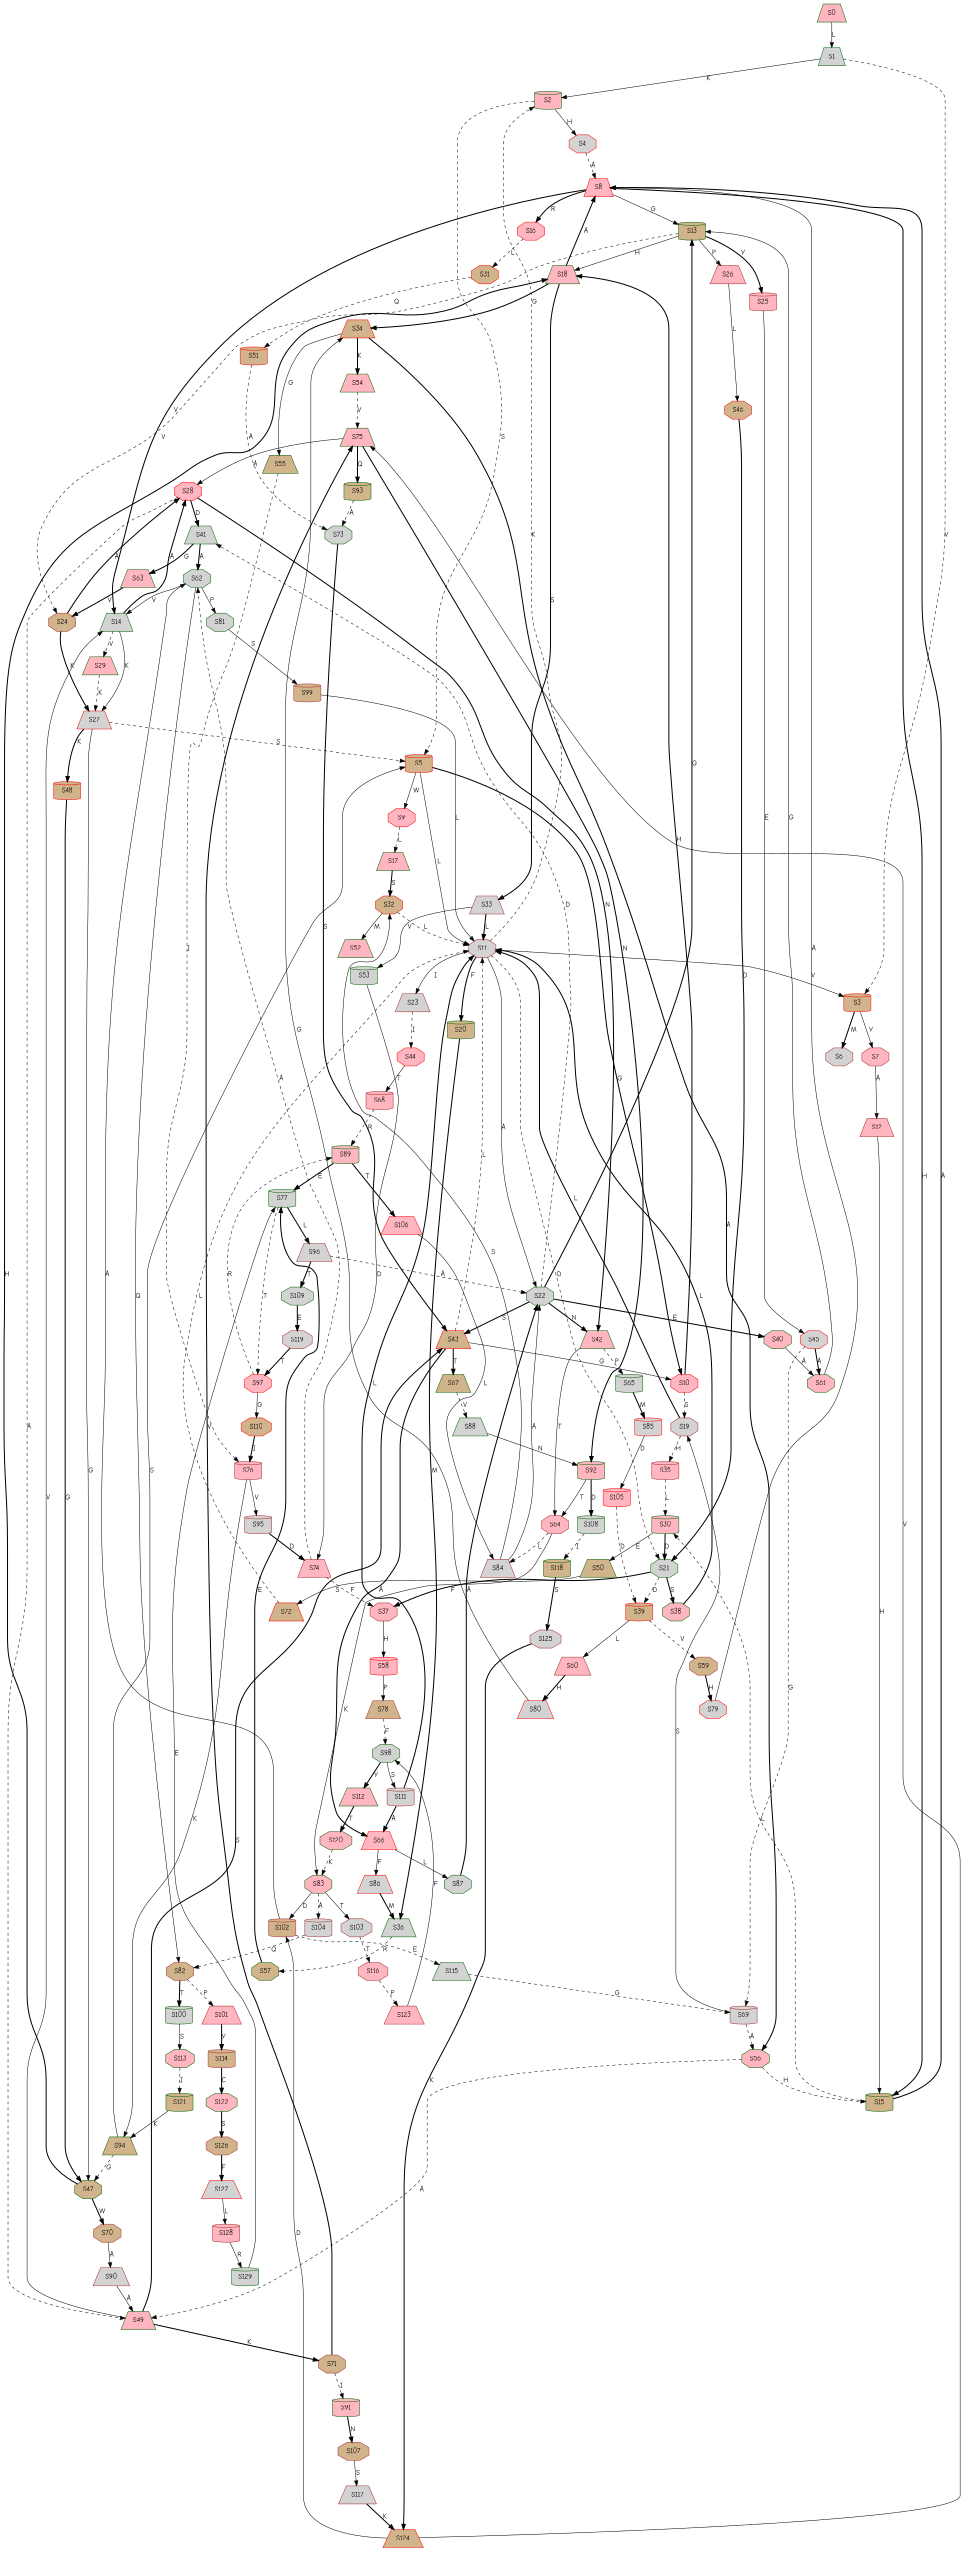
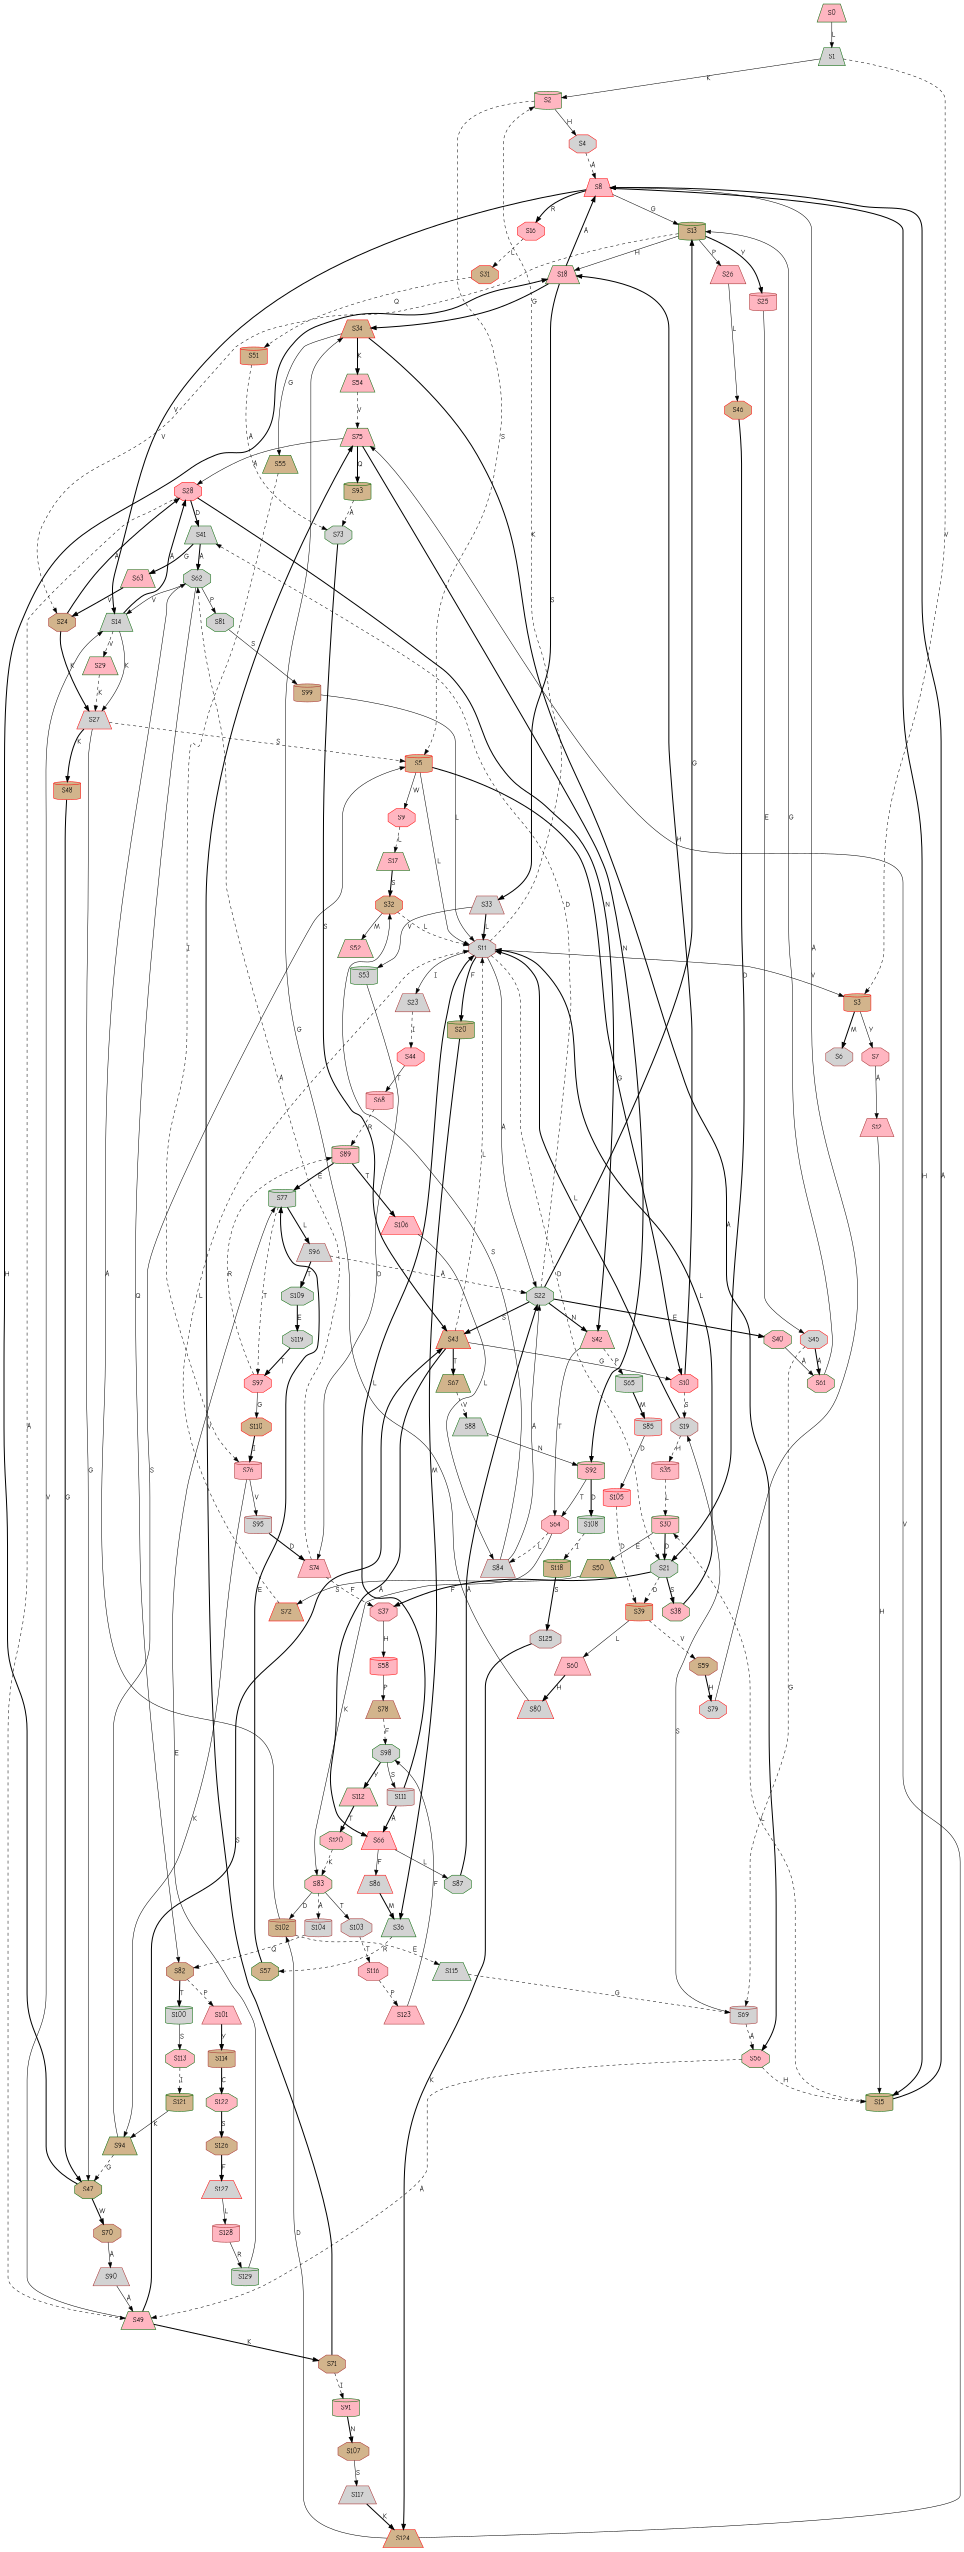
(297, 1340) -> (297, 1340)
